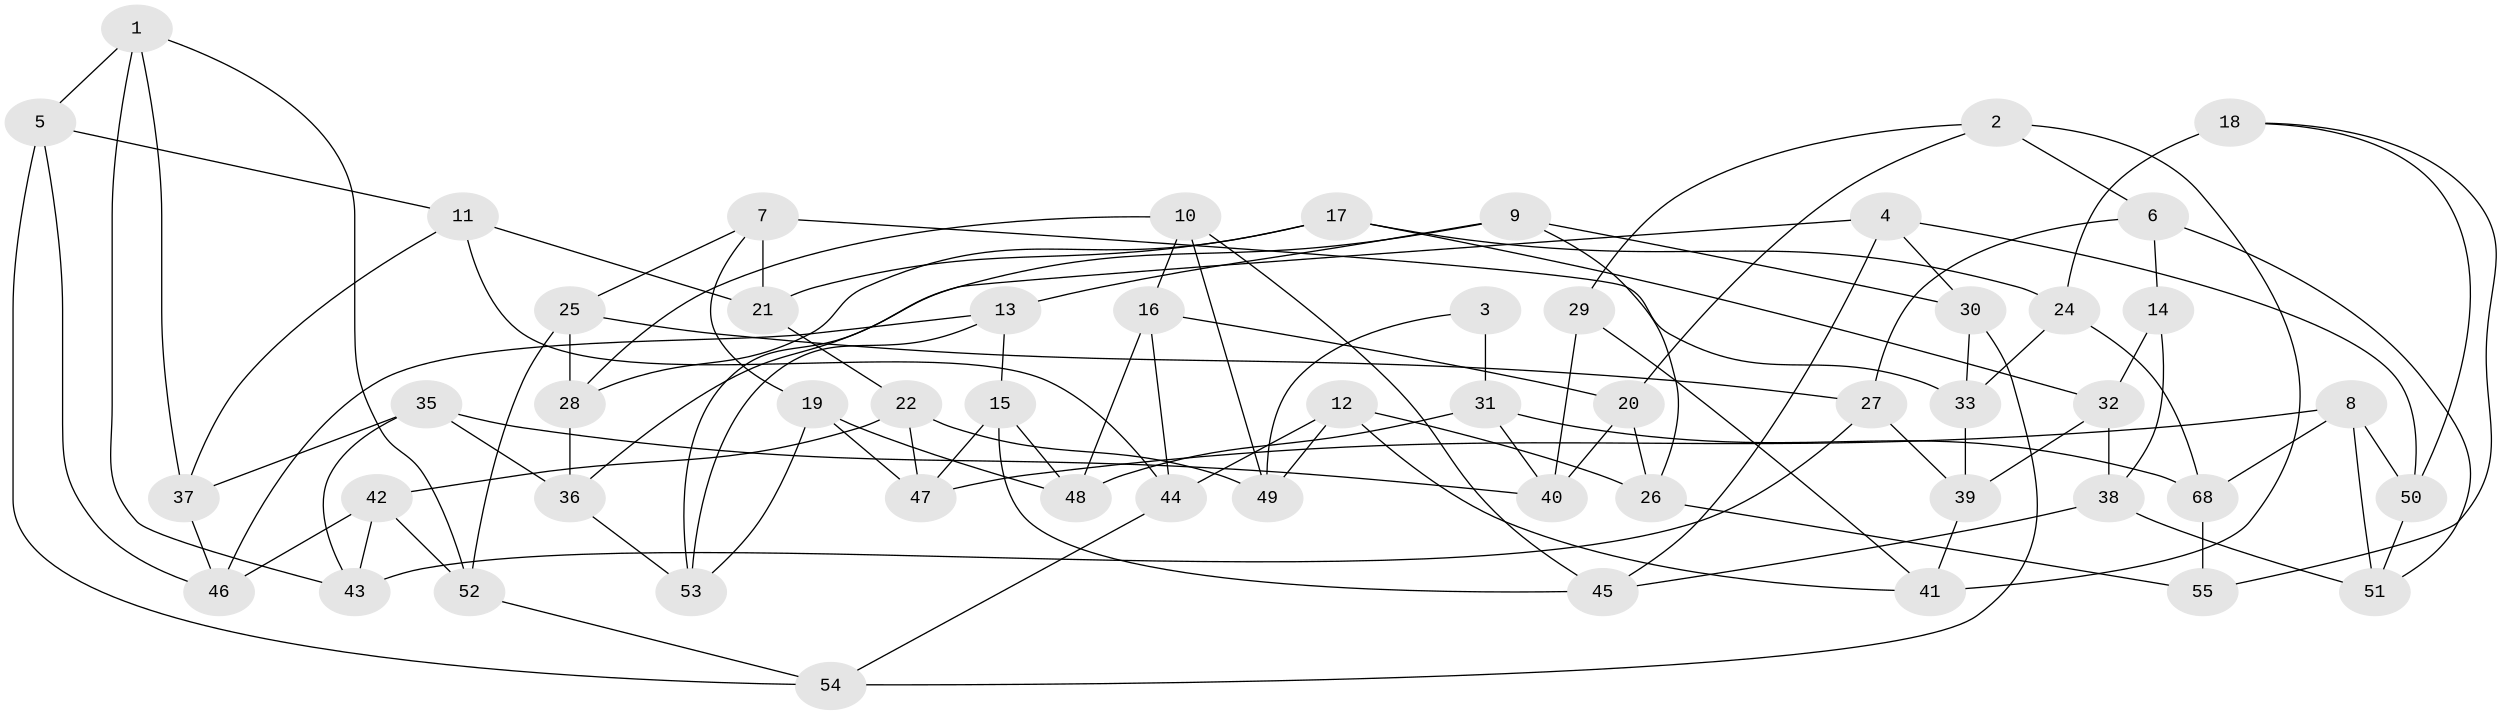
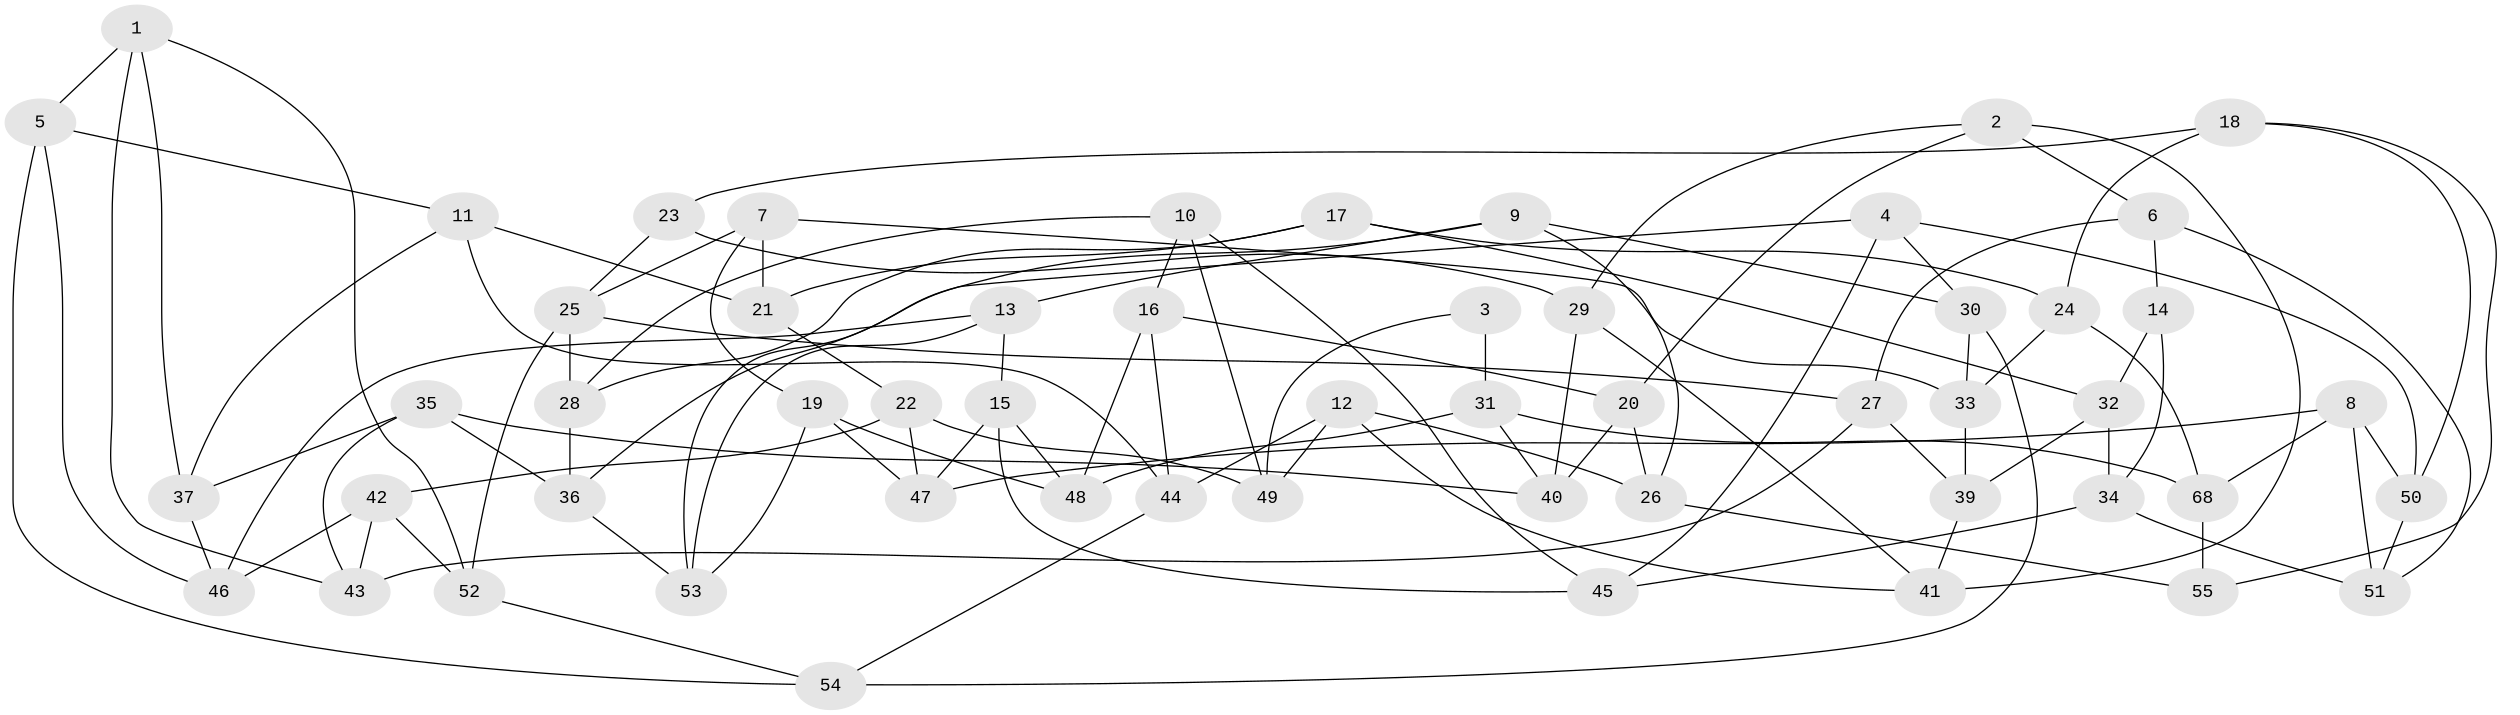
none -> (669, 216)
(2109, 498) -> (2109, 498)
